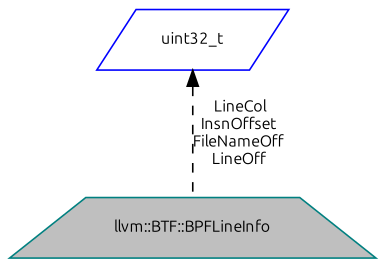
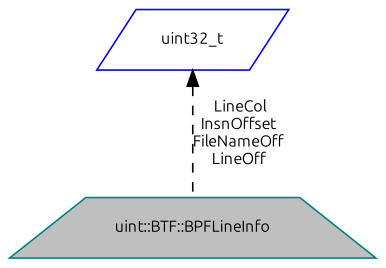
(193, 228) -> (193, 228)
